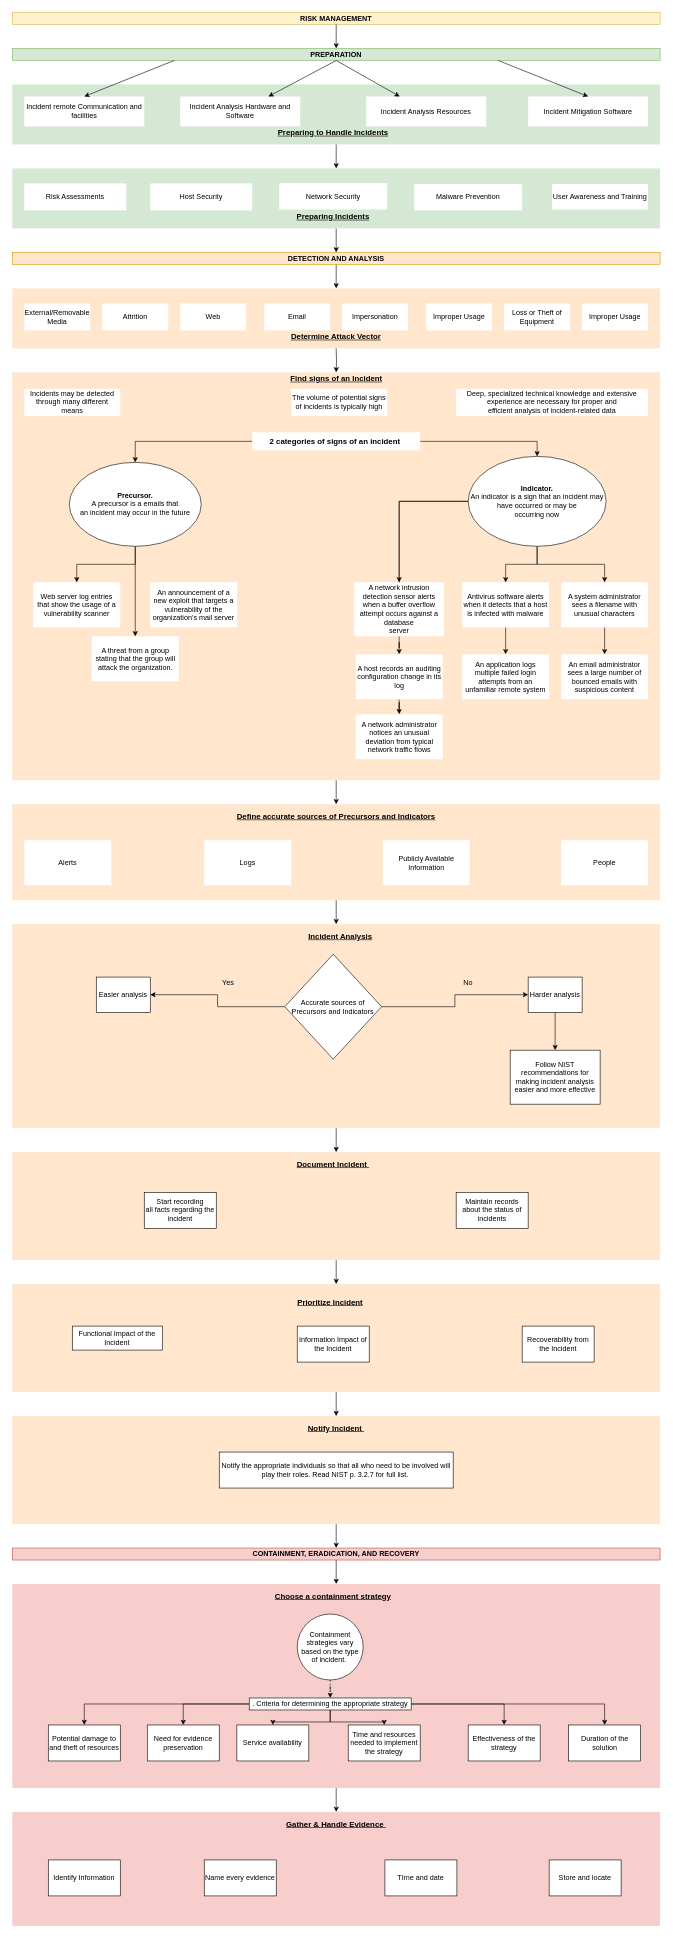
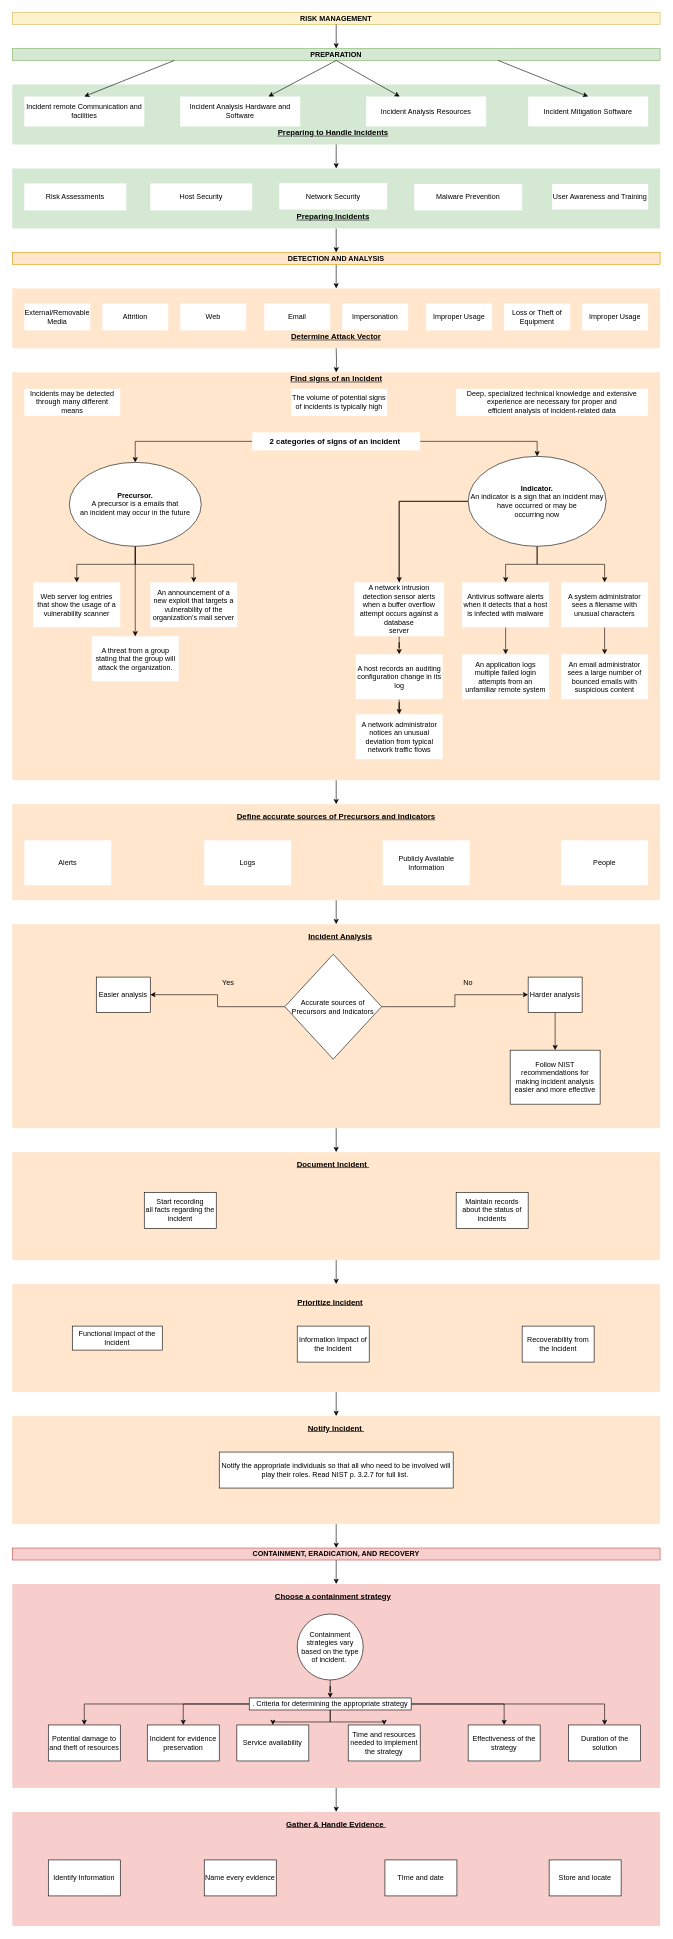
none -> (193, 564)
(330, 1691) -> (330, 1691)
(183, 1743) -> (183, 1743)
